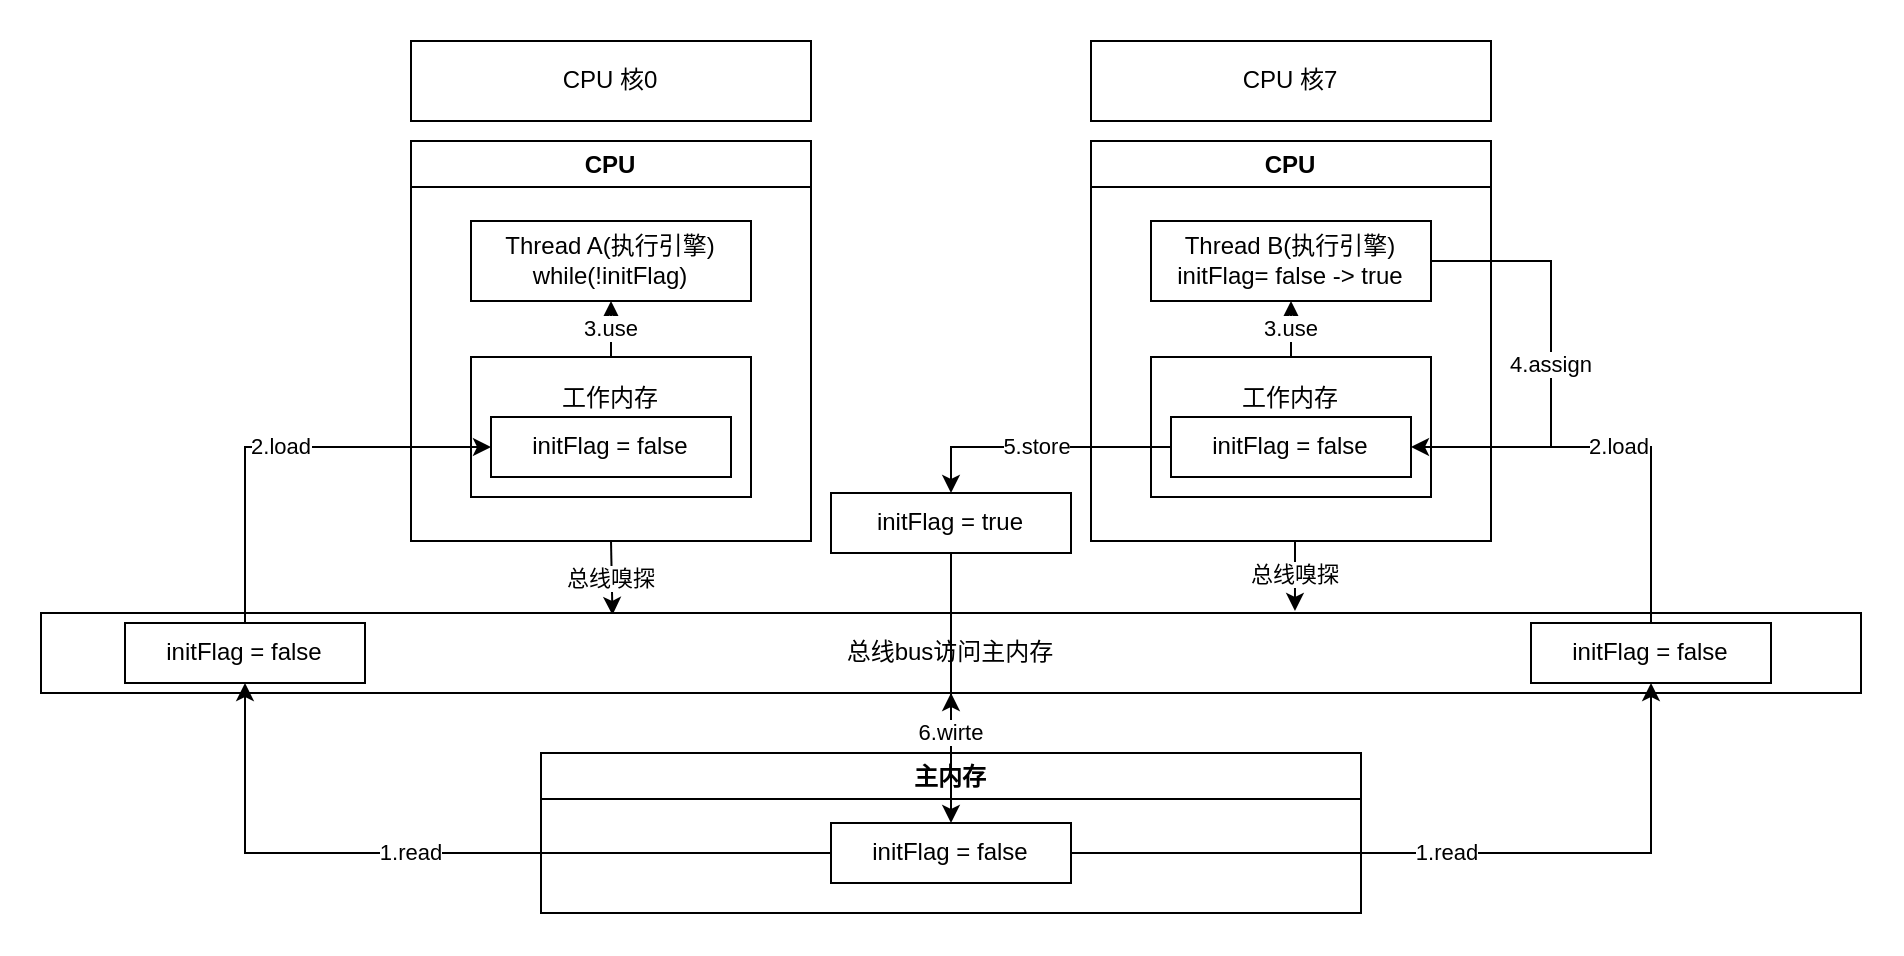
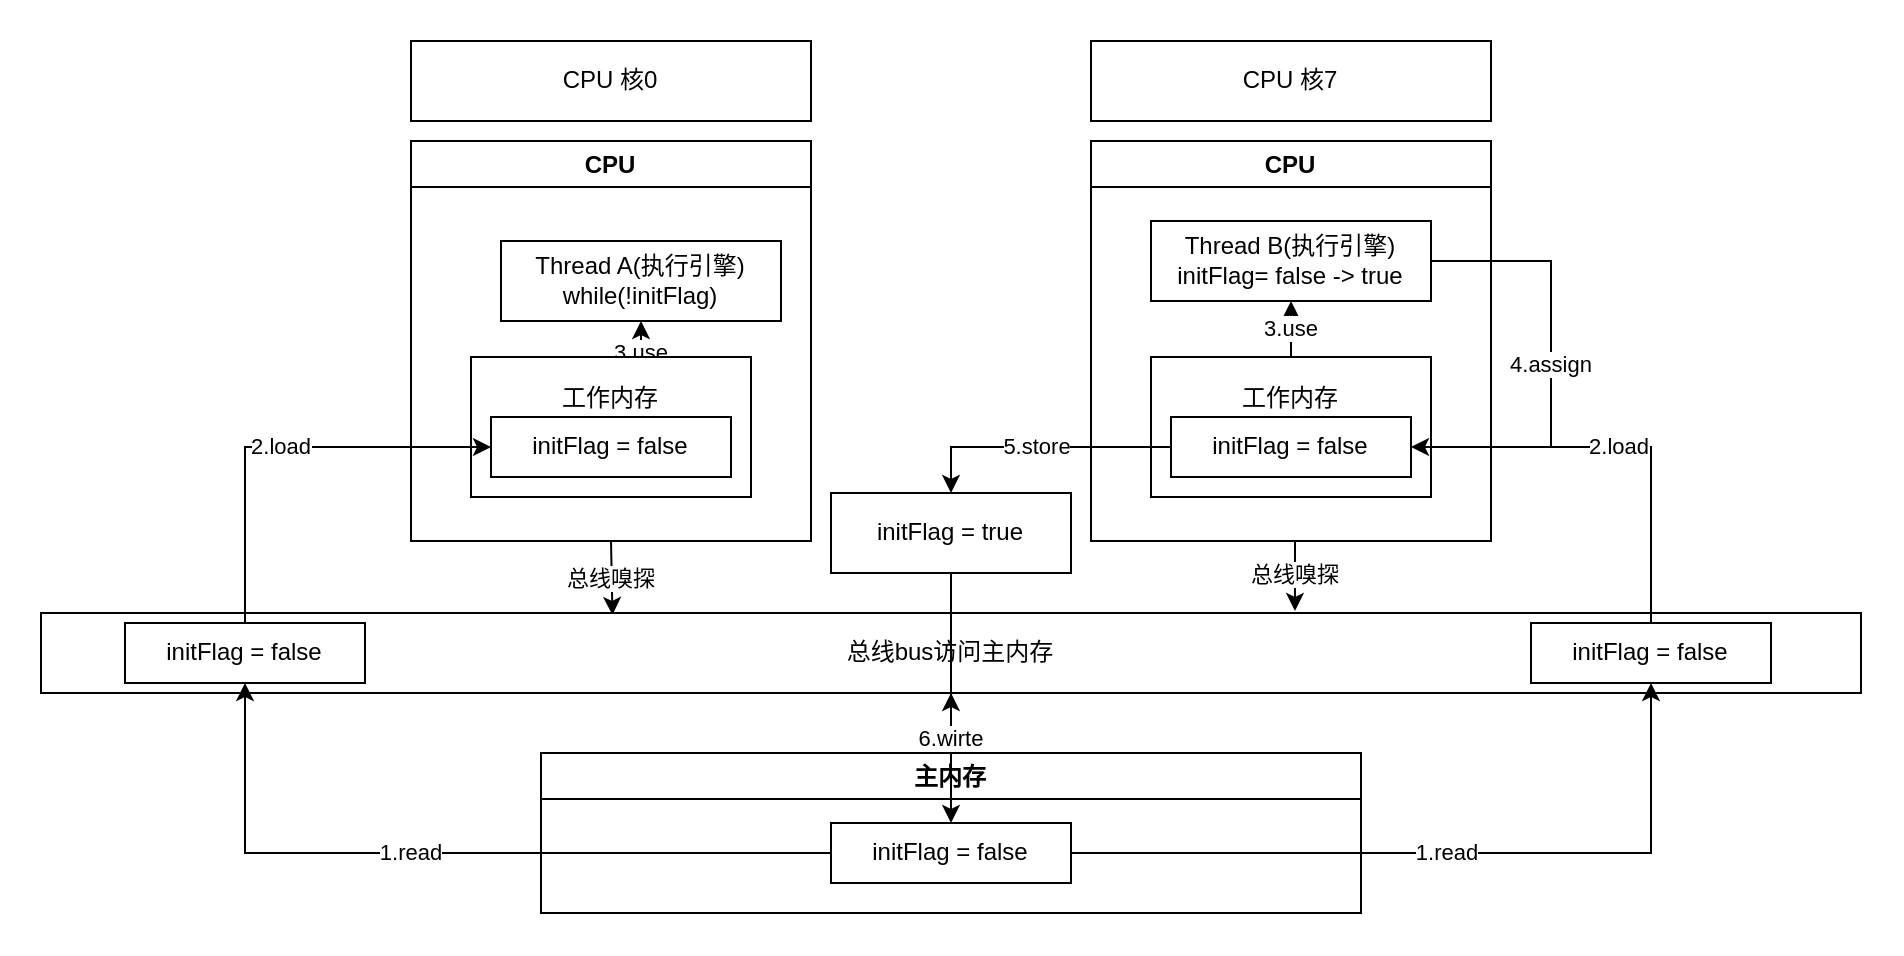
(611, 261) -> (641, 281)
(951, 523) -> (951, 533)
